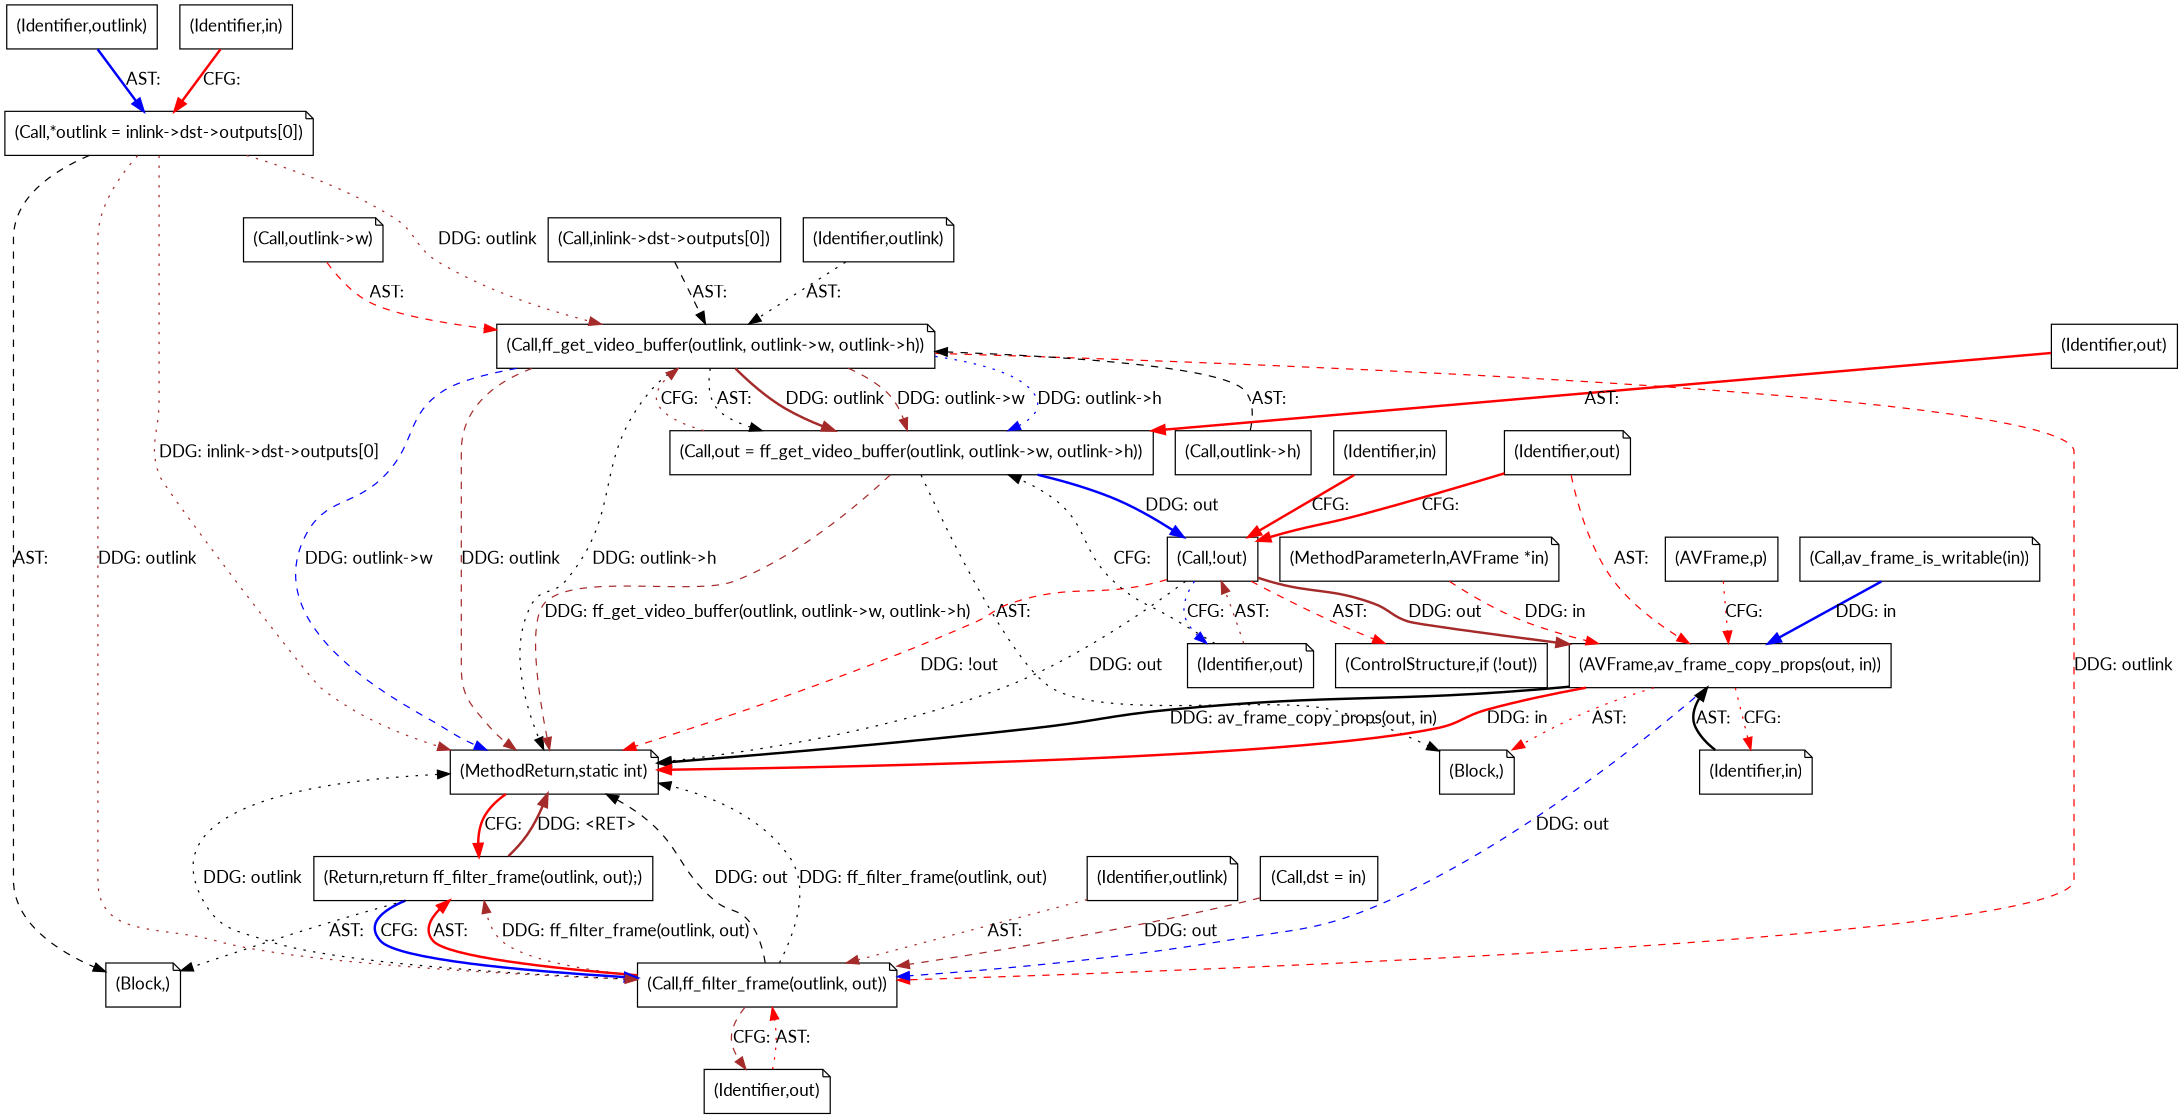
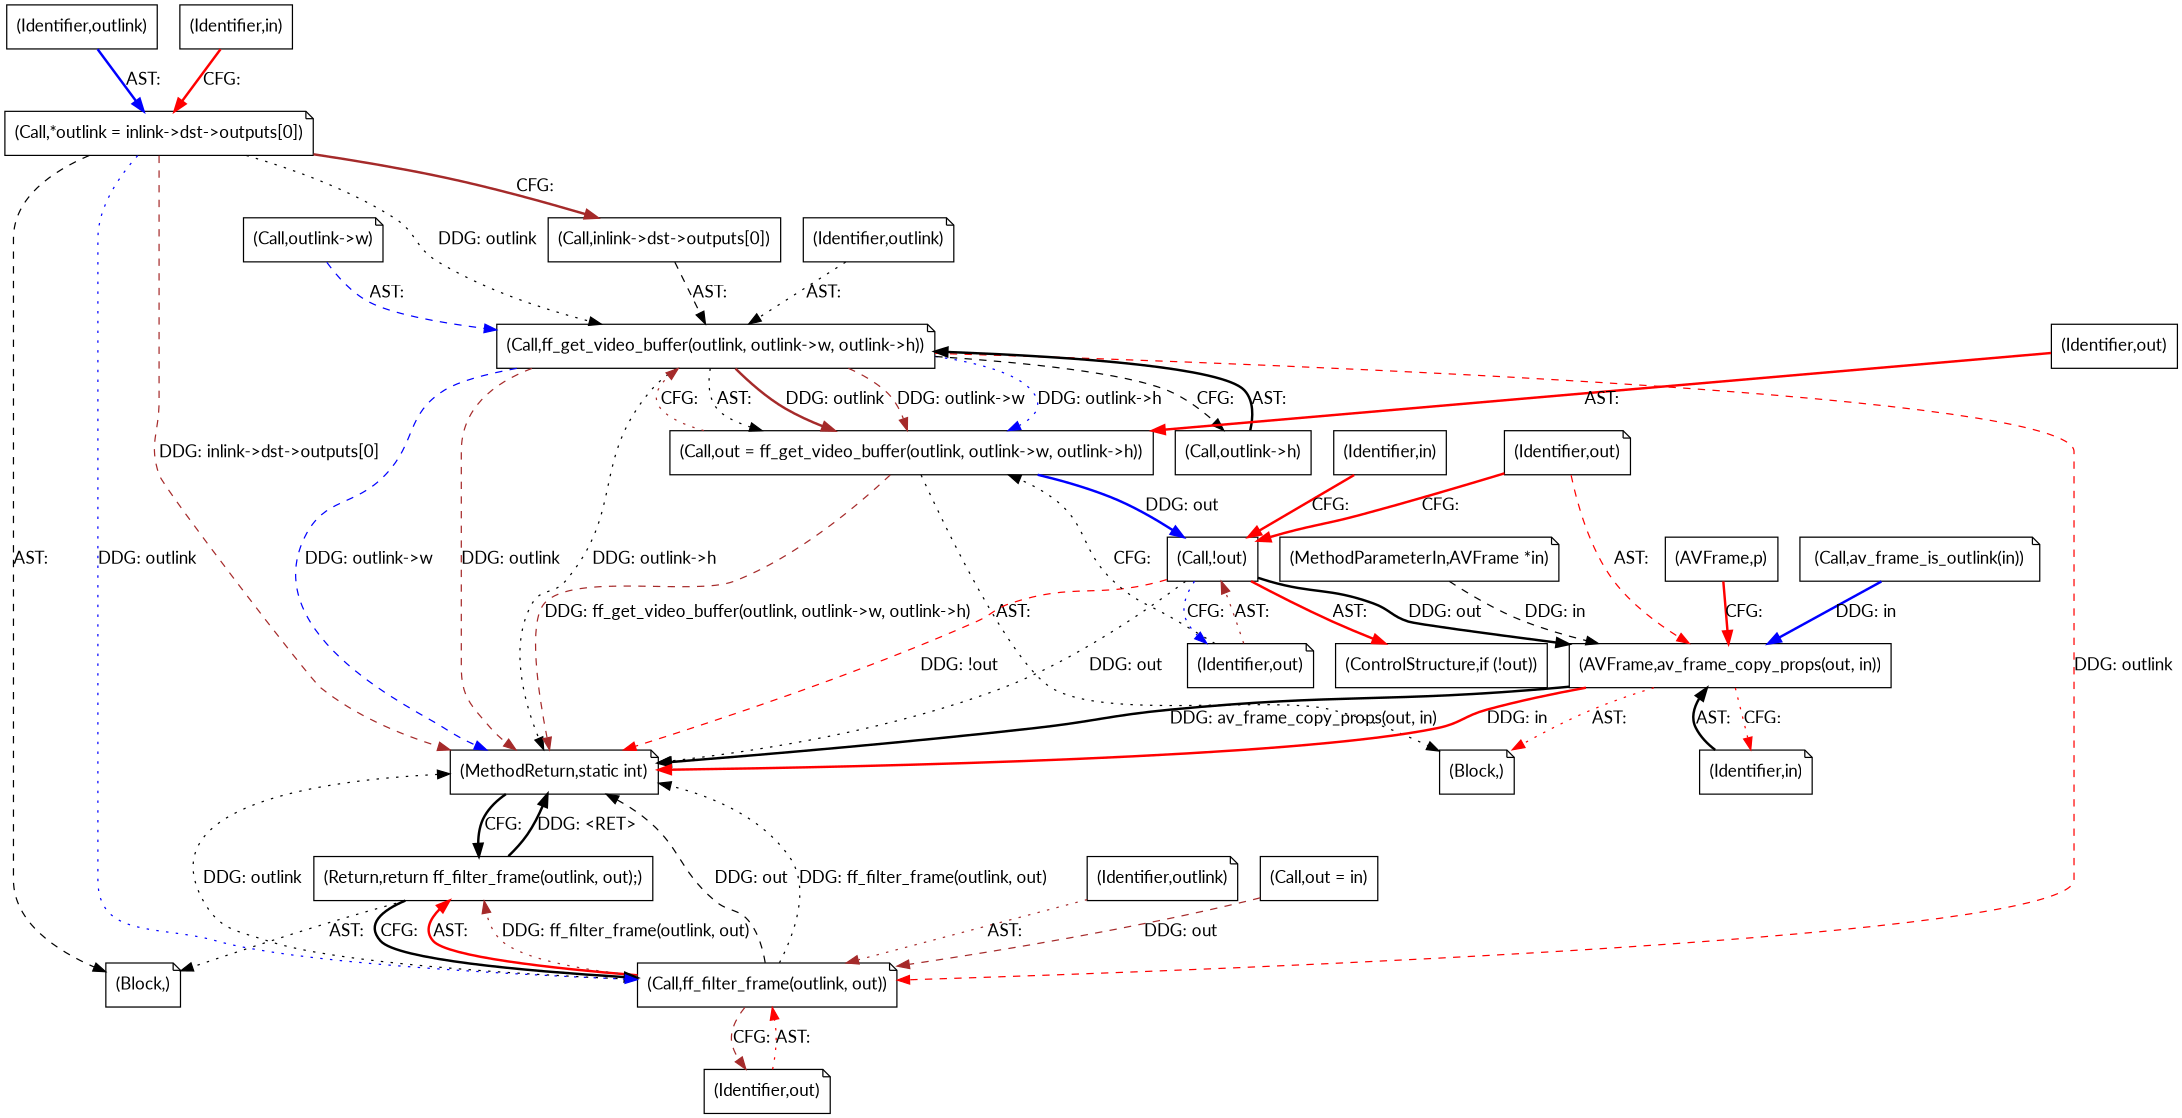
none -> (451, 179)
(417, 241) -> (417, 241)
(397, 312) -> (397, 312)
(1178, 370) -> (1178, 370)
none -> (1081, 371)
(181, 508) -> (181, 508)
(1920, 559) -> (1920, 559)
(1725, 606) -> (1725, 606)
(1311, 612) -> (1311, 612)
(1515, 618) -> (1515, 618)
(1404, 620) -> (1404, 620)
(98, 792) -> (98, 792)
(485, 815) -> (485, 815)
(528, 833) -> (528, 833)
(1319, 879) -> (1319, 879)
(1341, 919) -> none
(450, 961) -> (450, 961)
